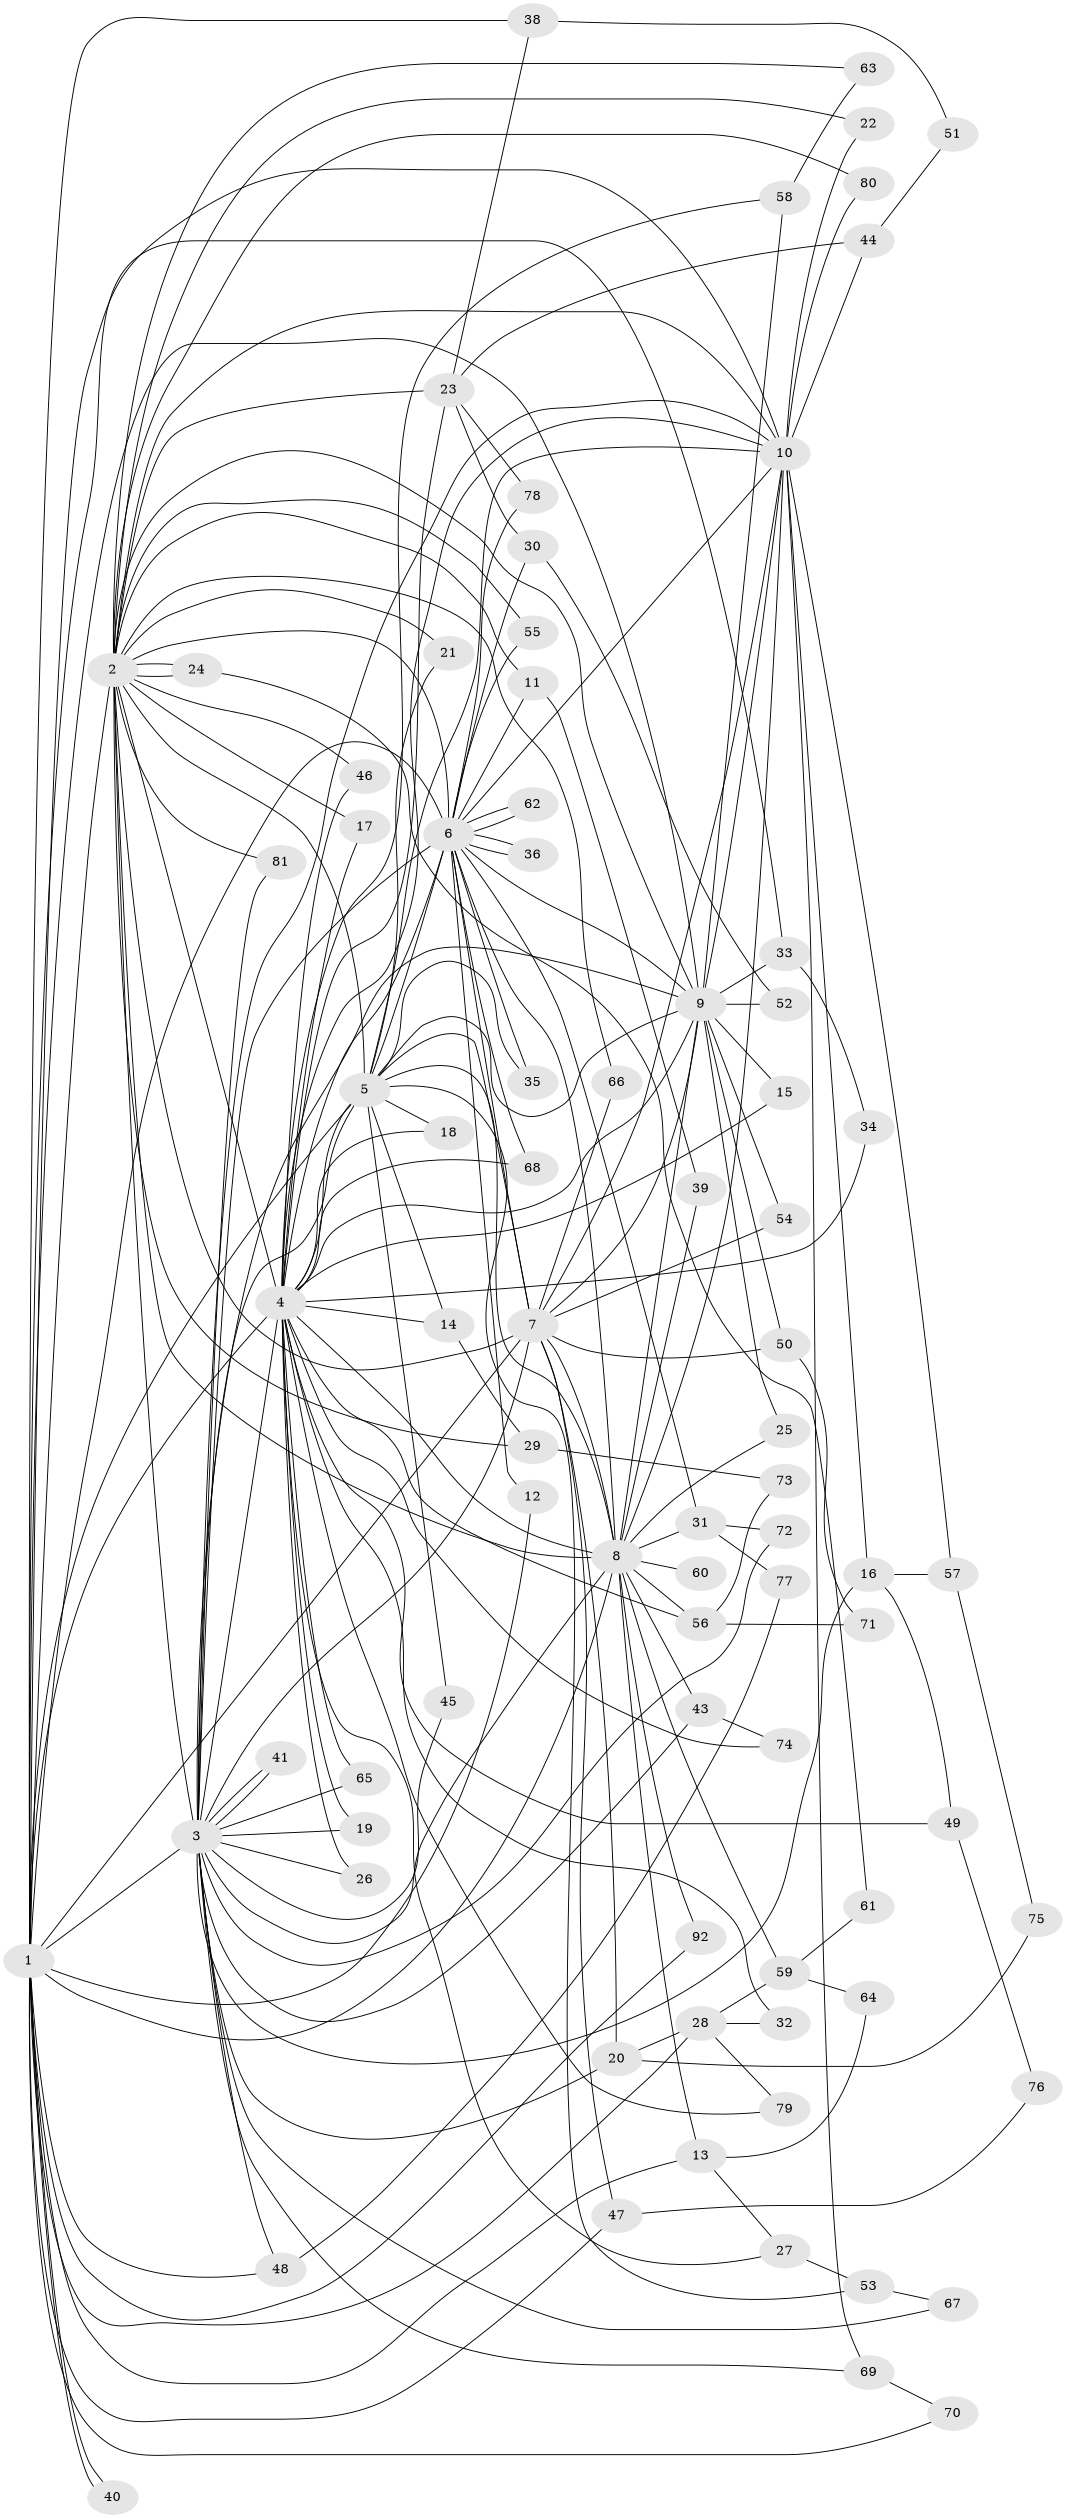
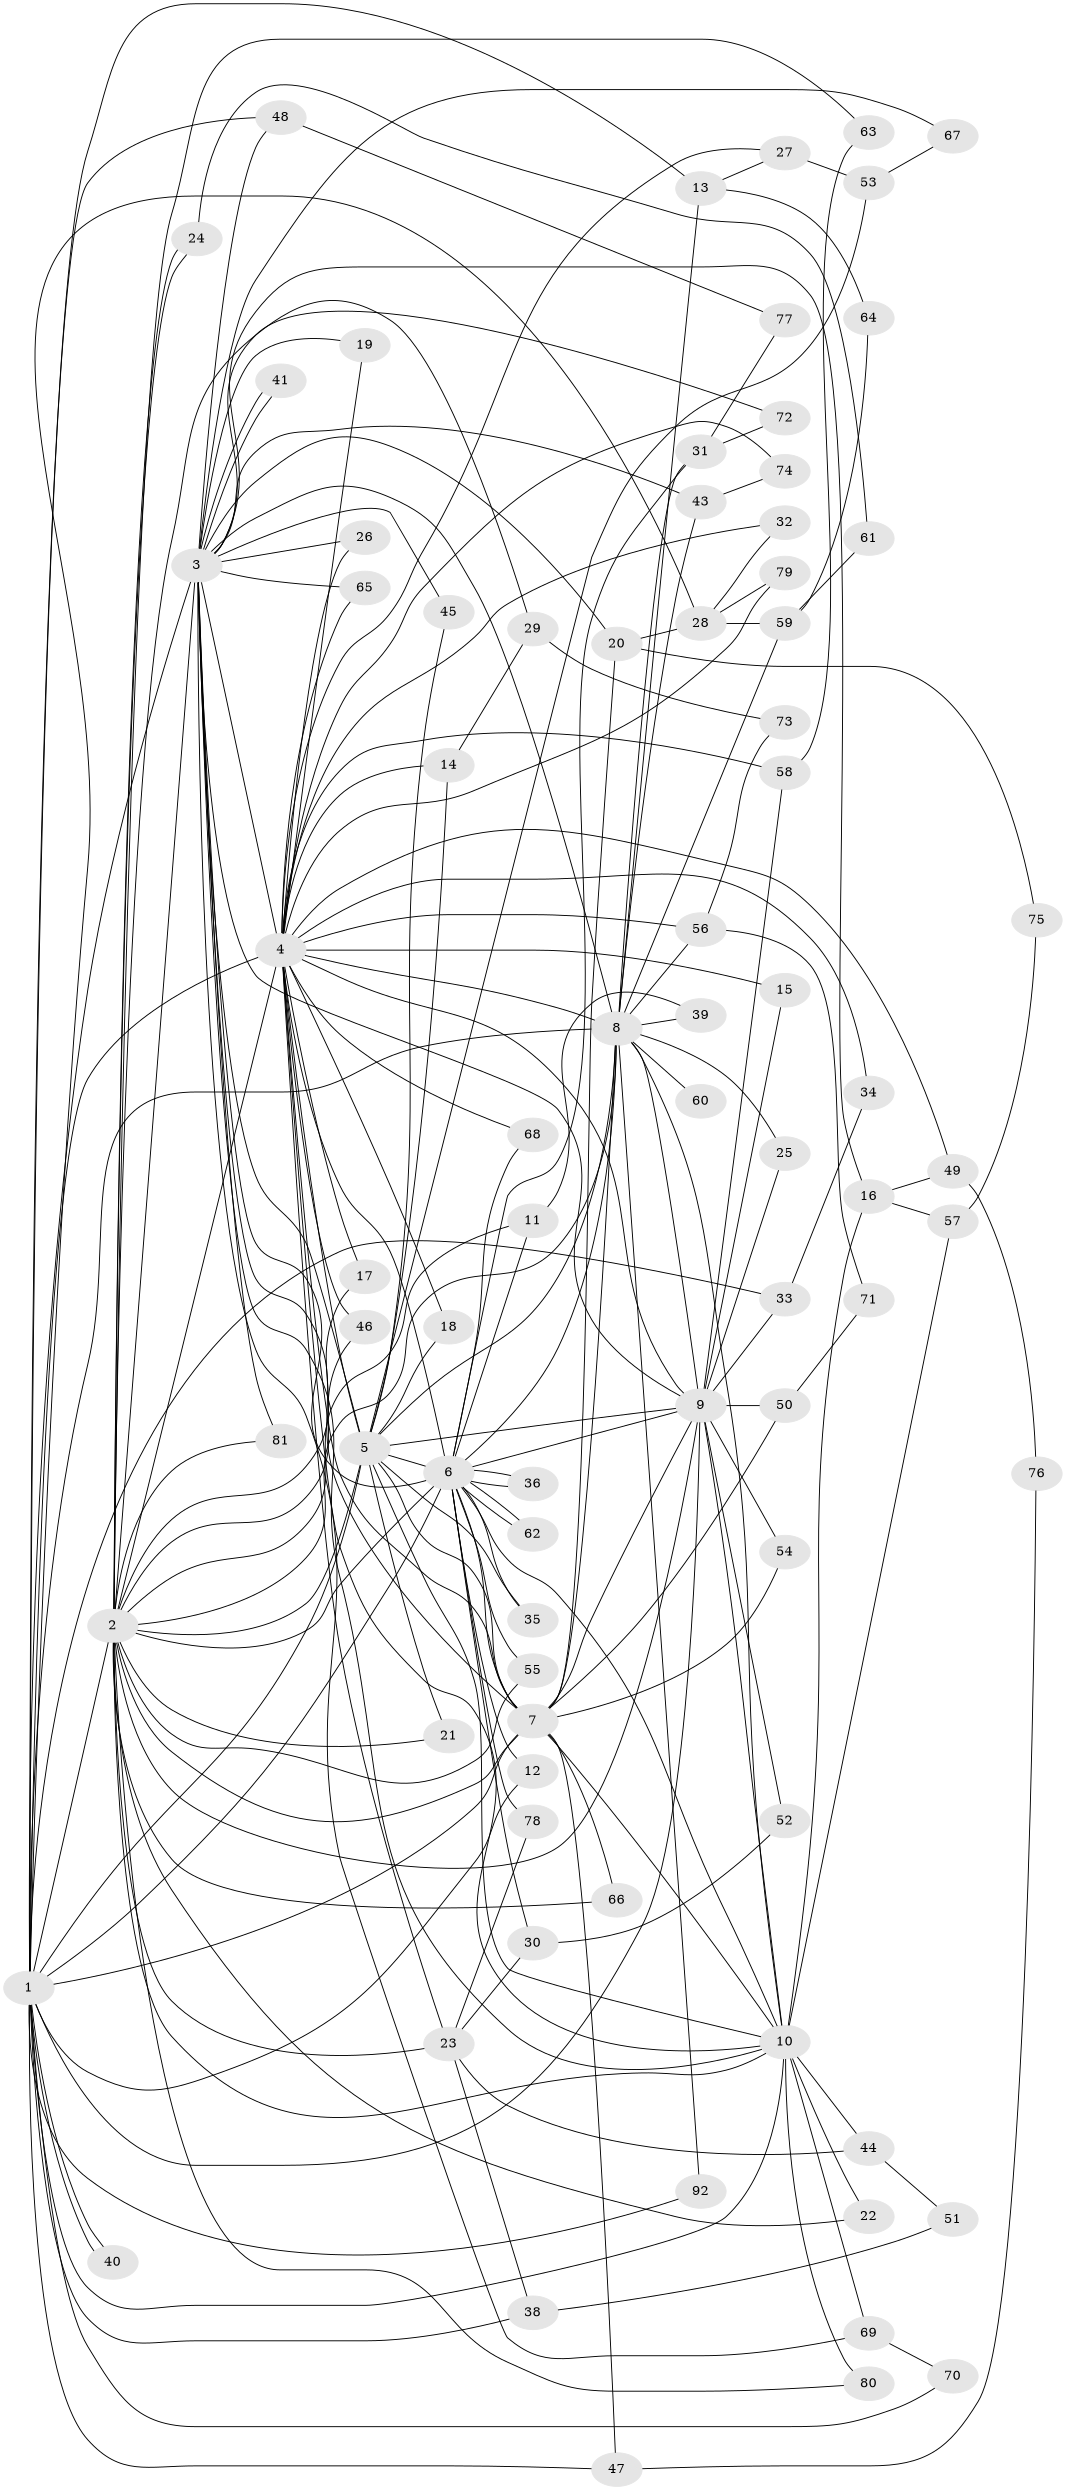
none -> (348, 1491)
